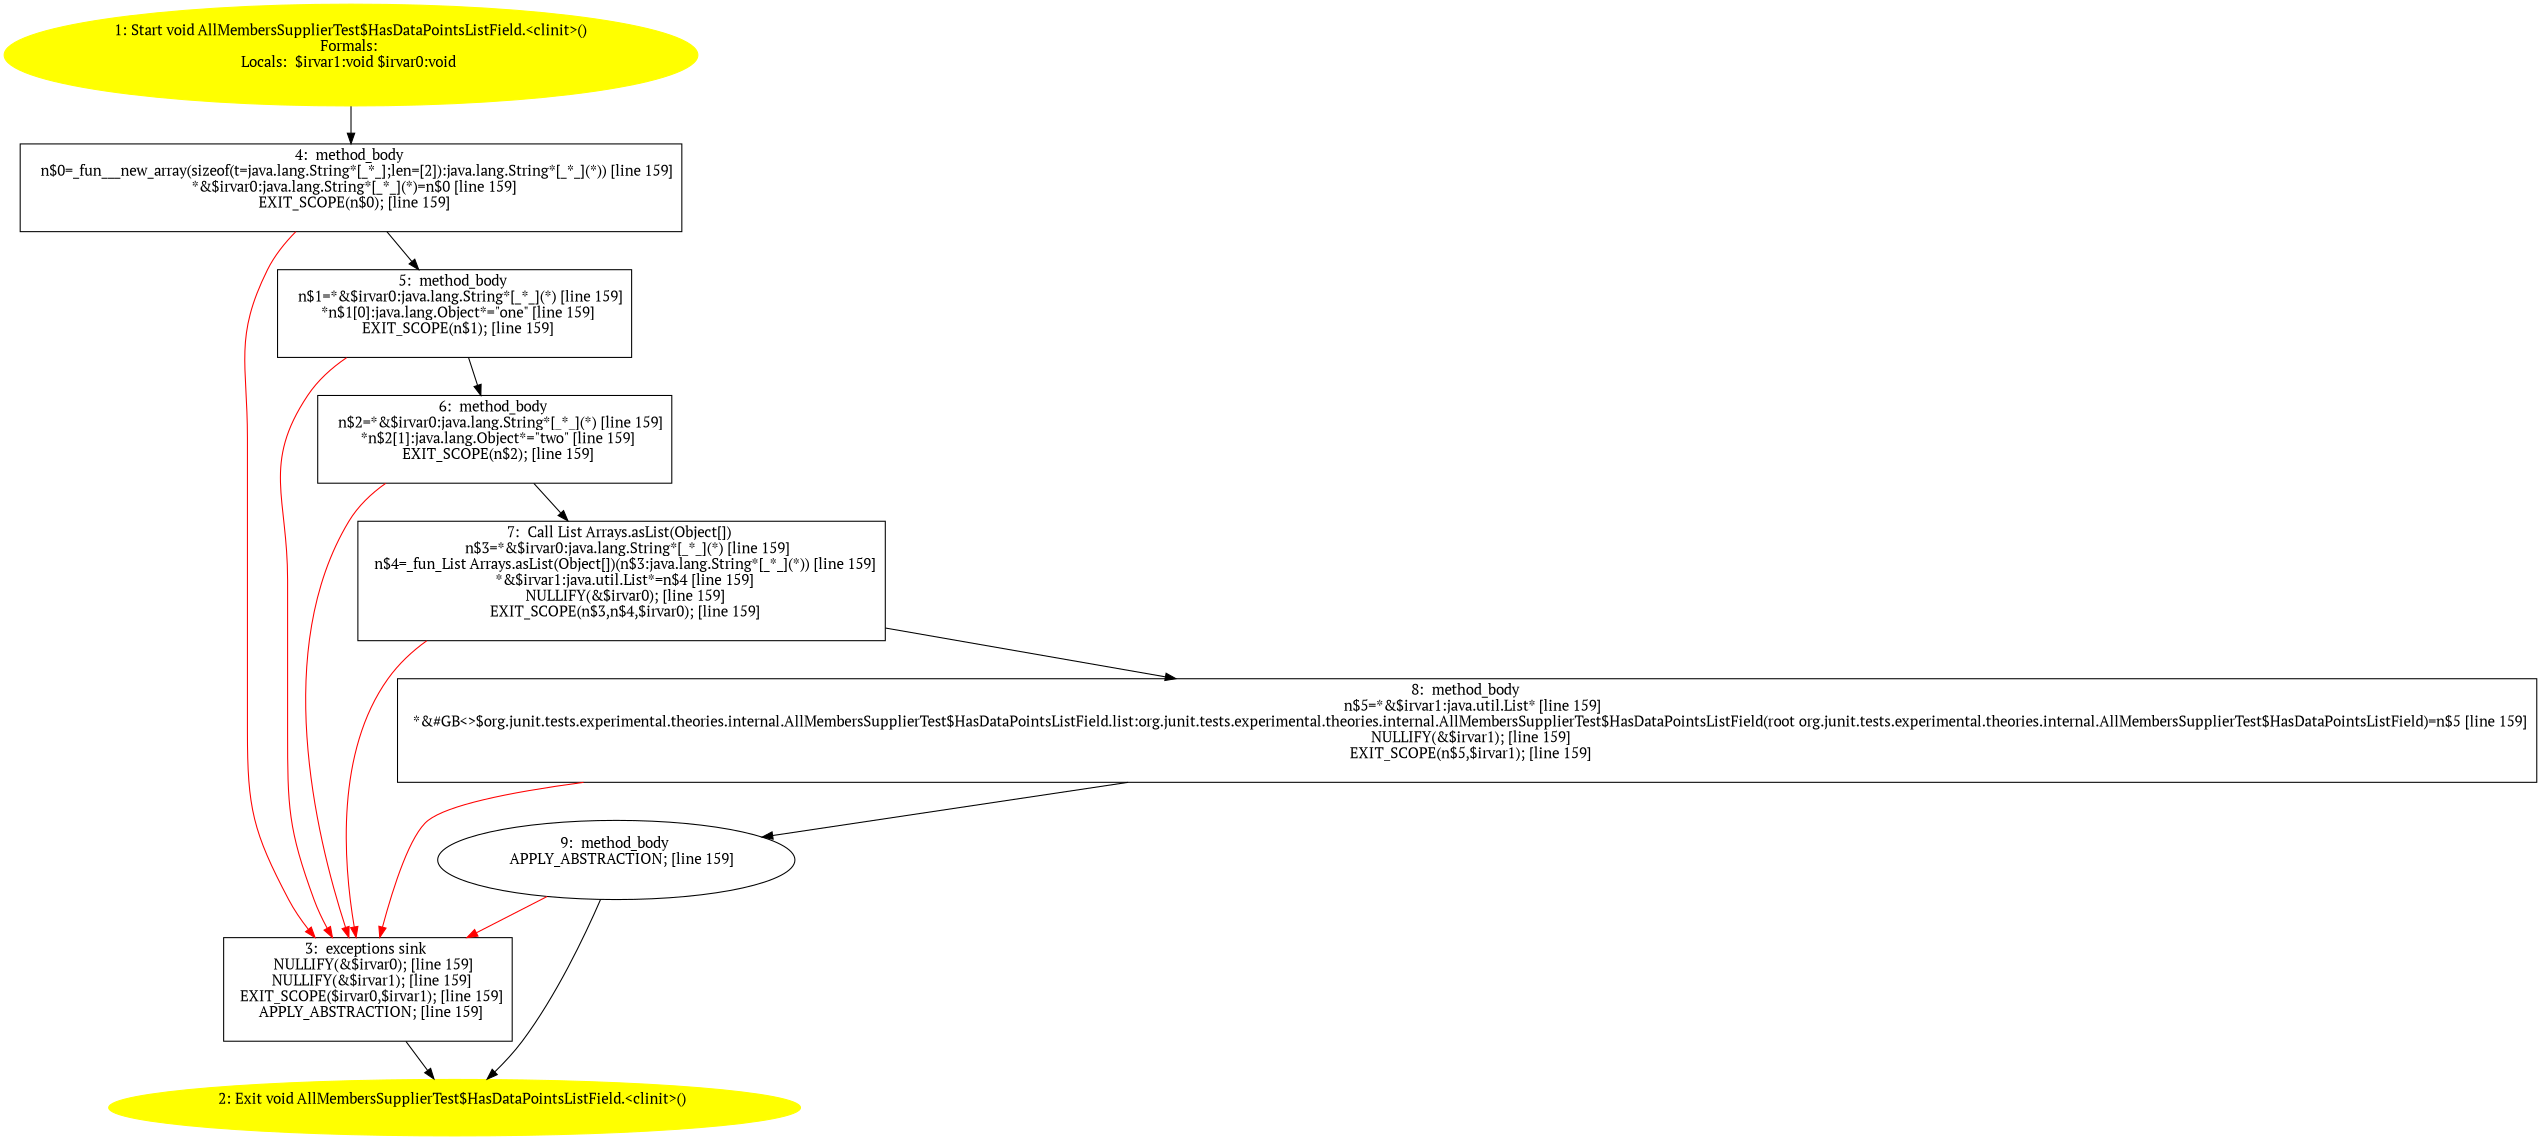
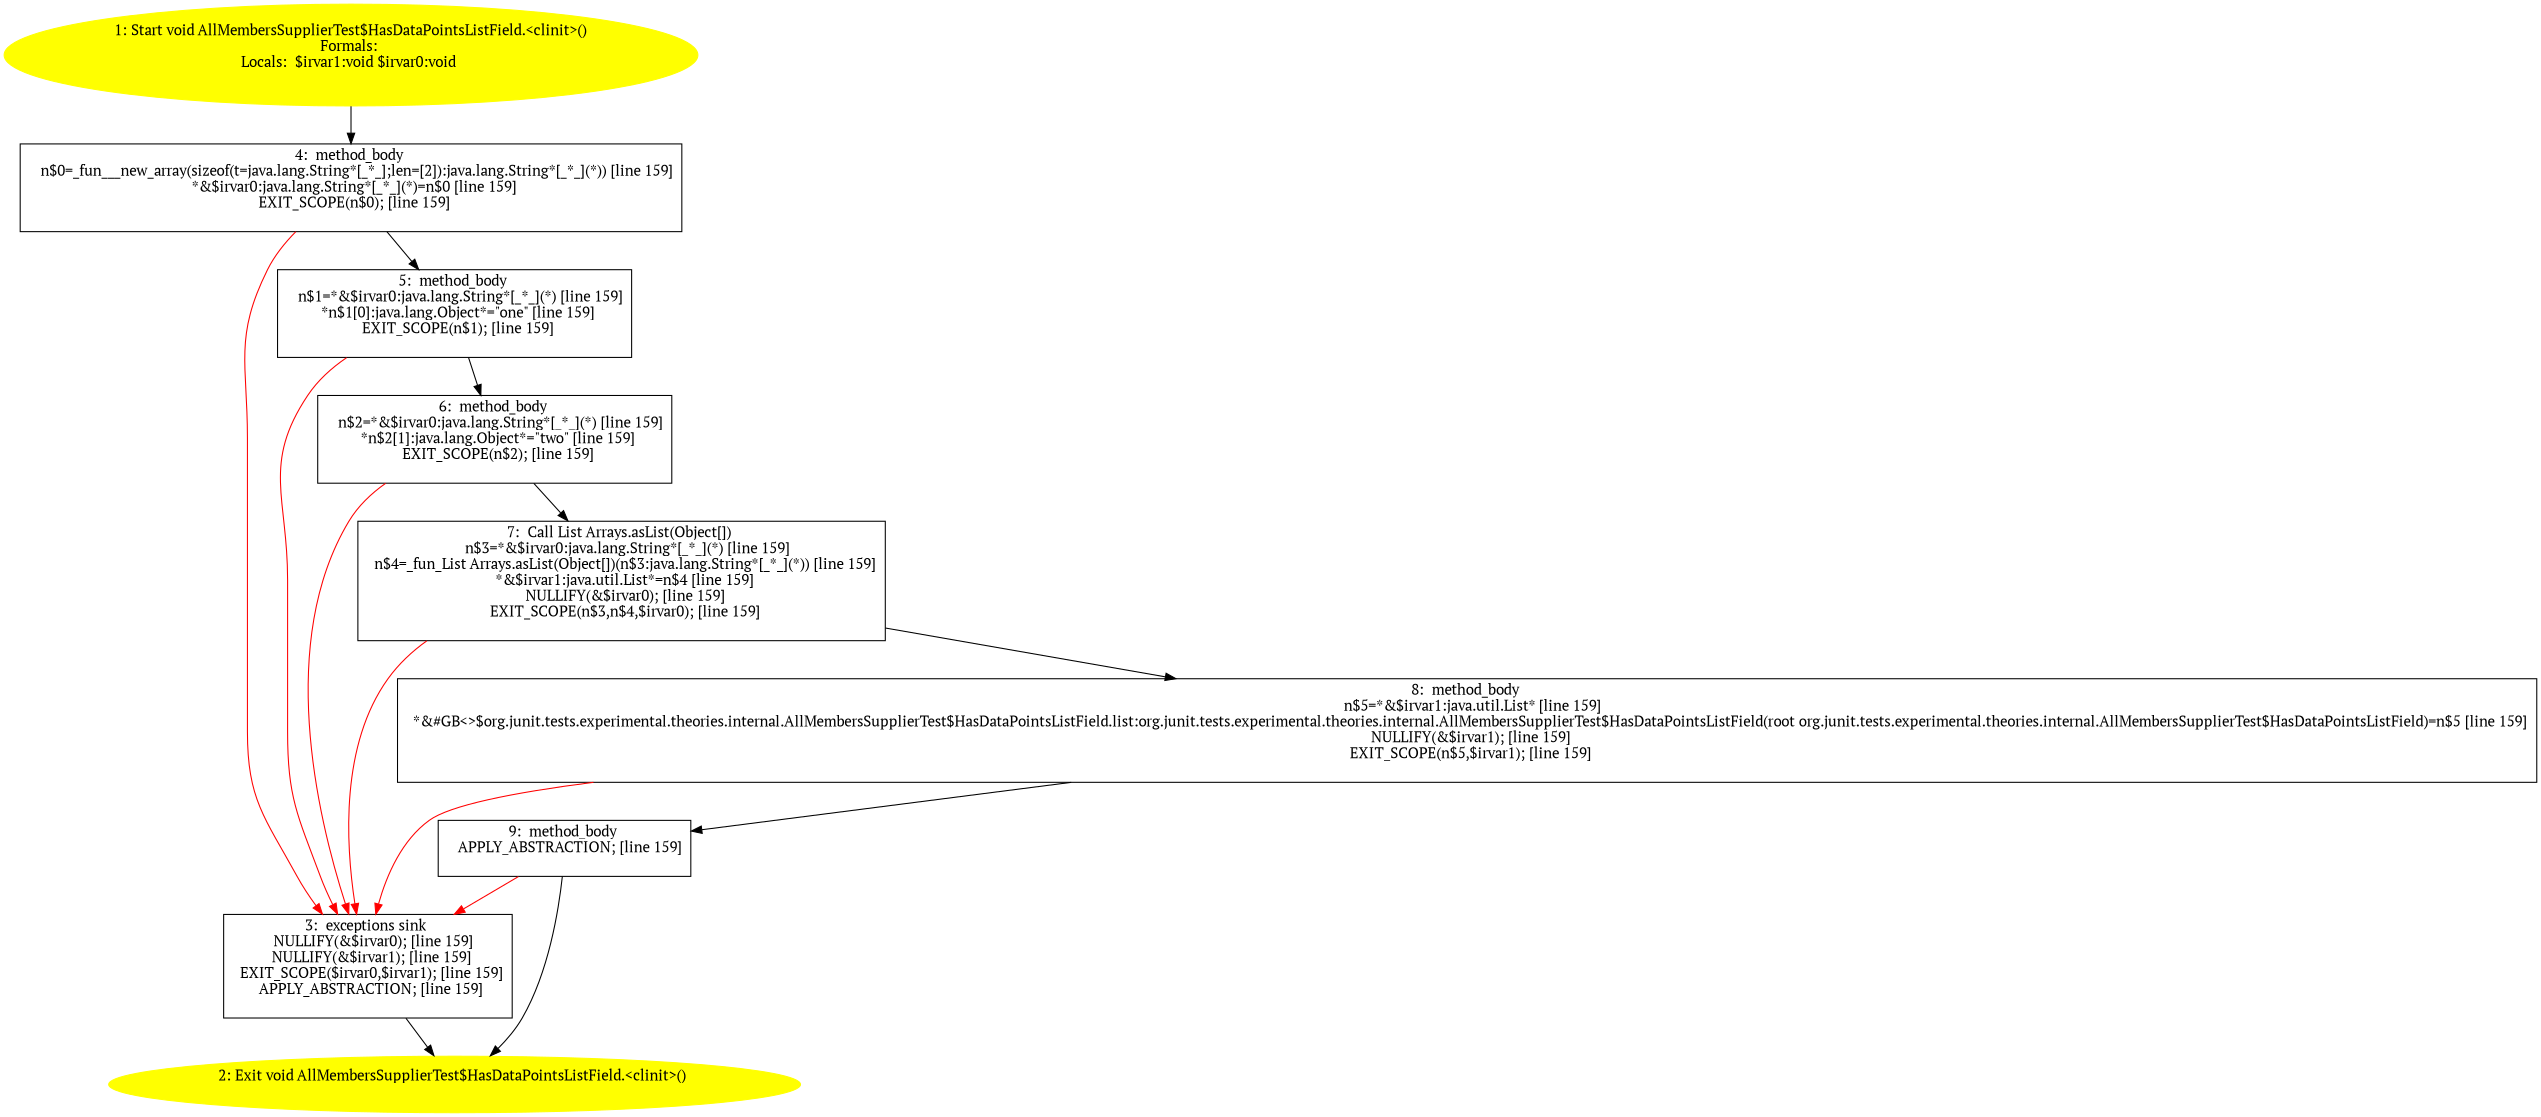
(616, 860) -> (565, 848)
